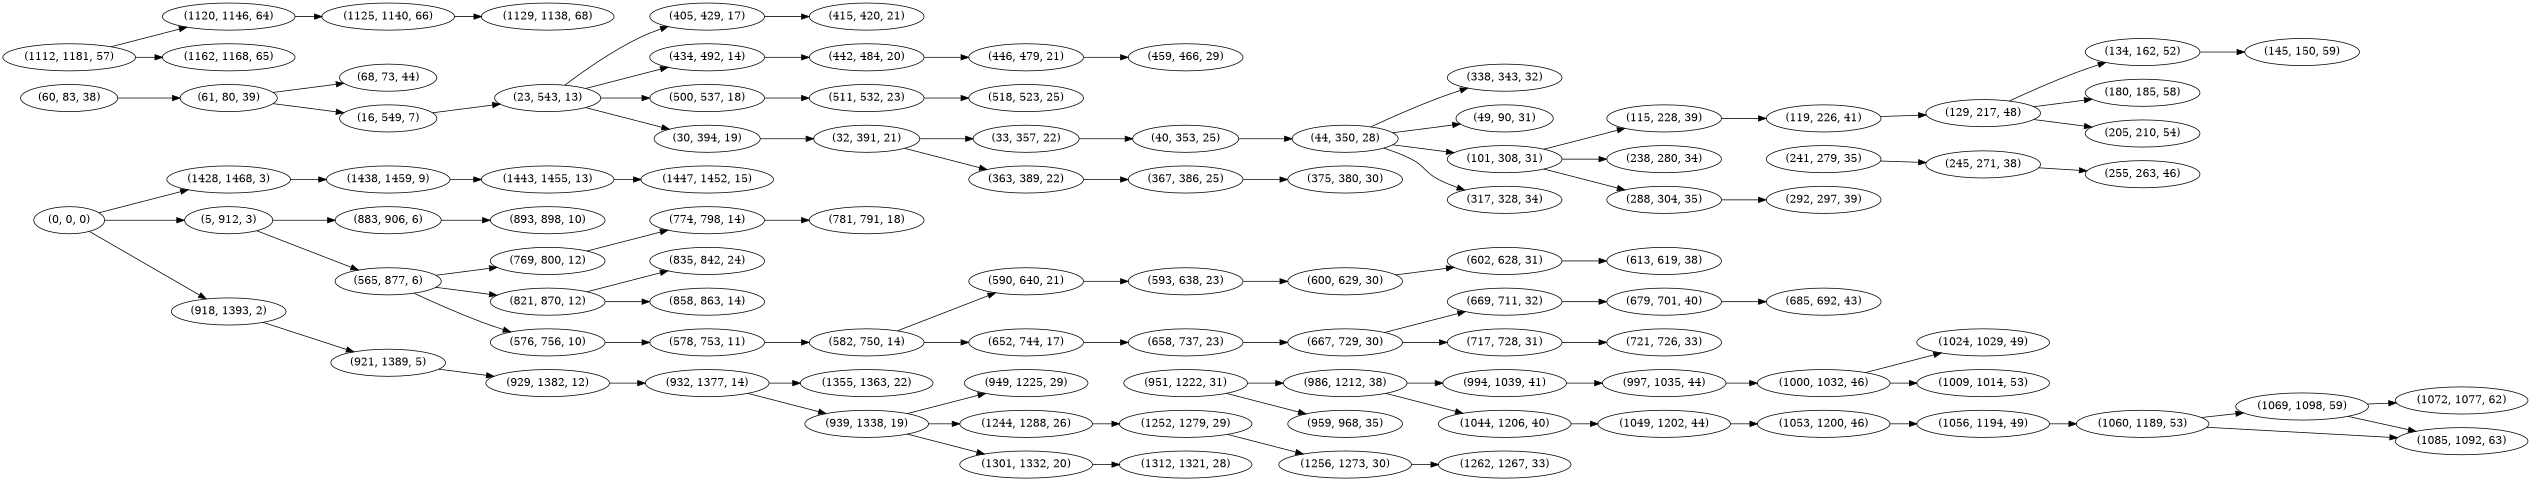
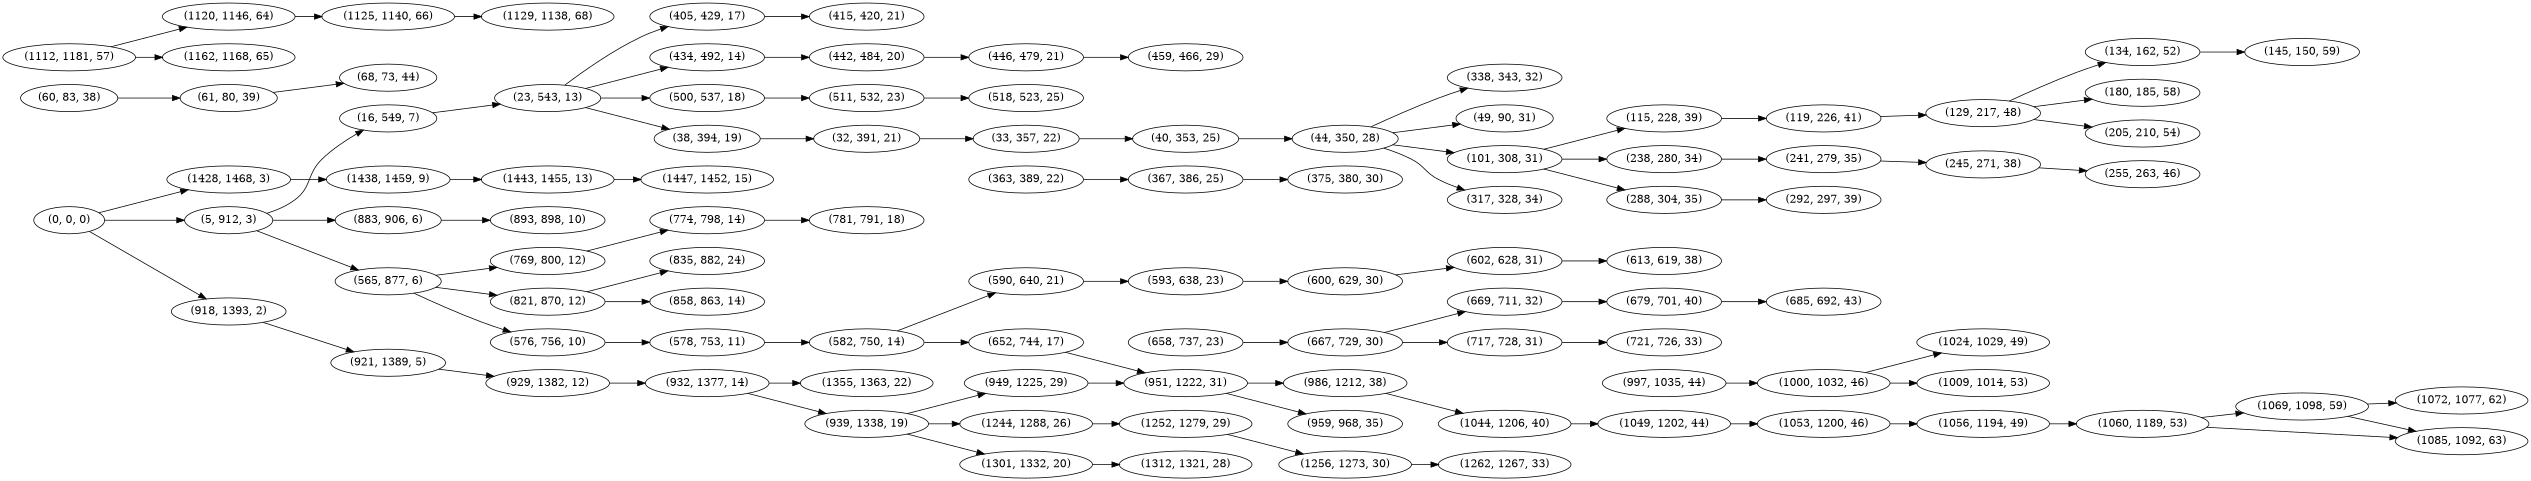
(305, 108) -> (311, 175)
(707, 139) -> (707, 139)
(942, 158) -> none
none -> (1740, 159)
(707, 261) -> (707, 261)
(1102, 342) -> (1101, 362)
none -> (1102, 383)
(1505, 383) -> none
